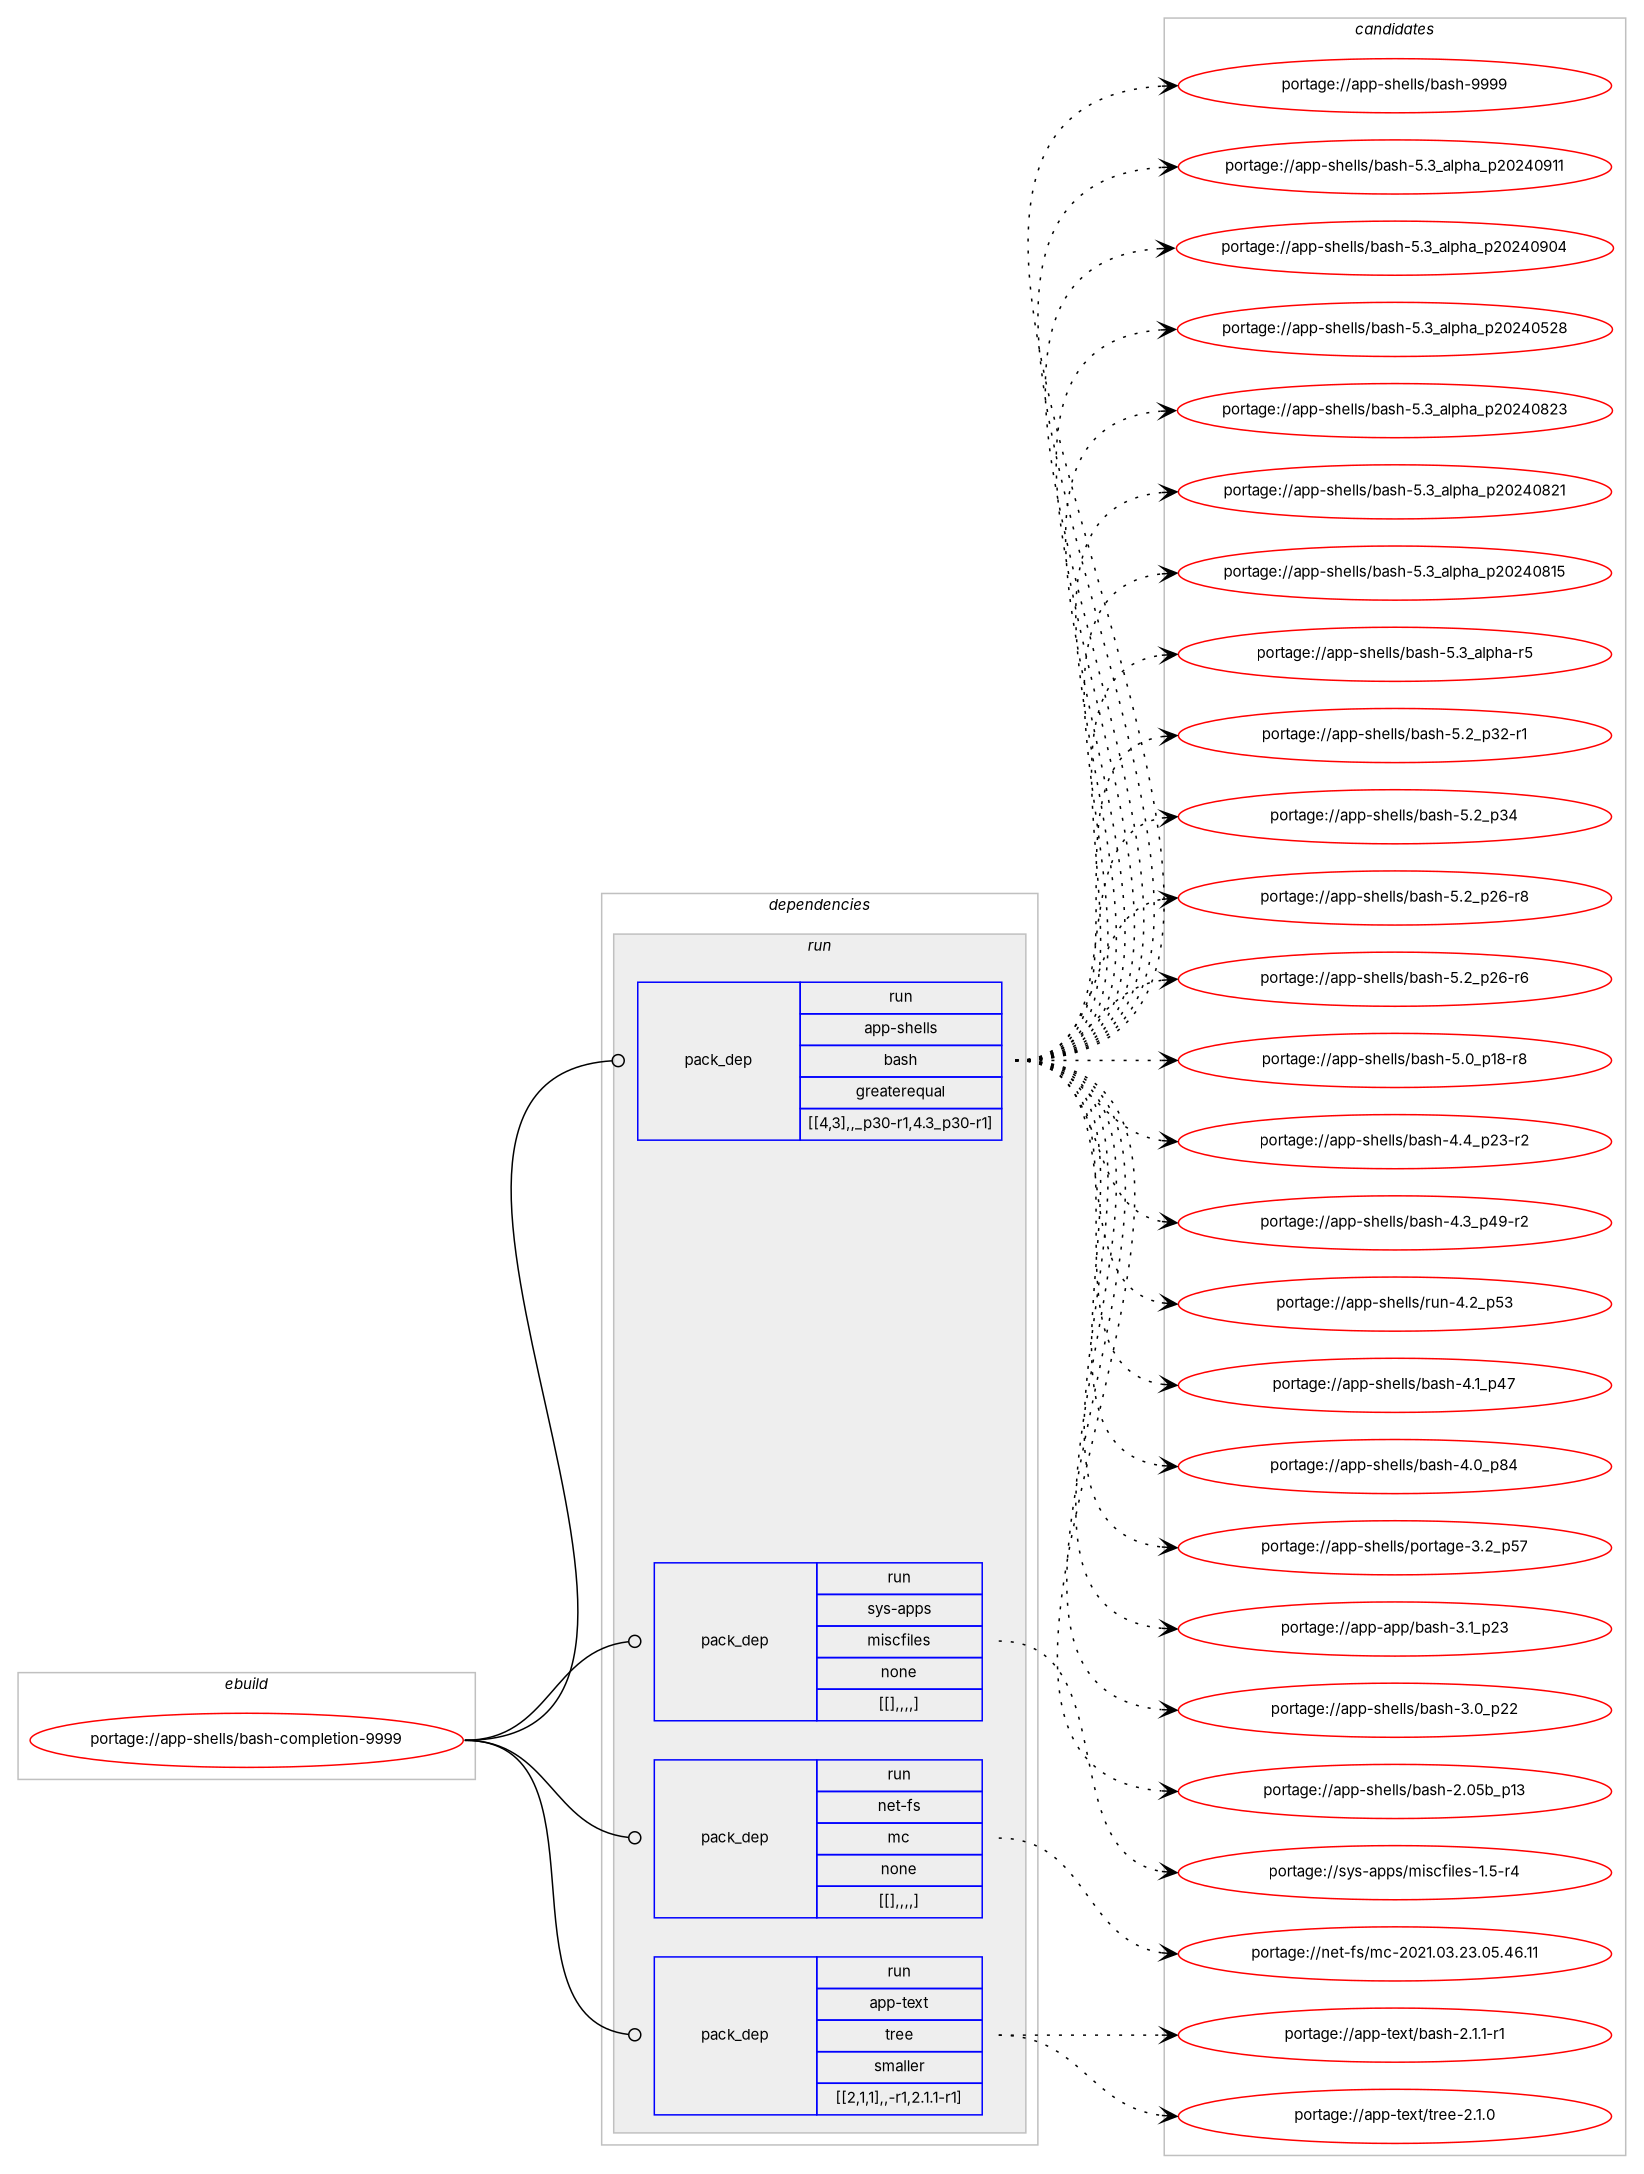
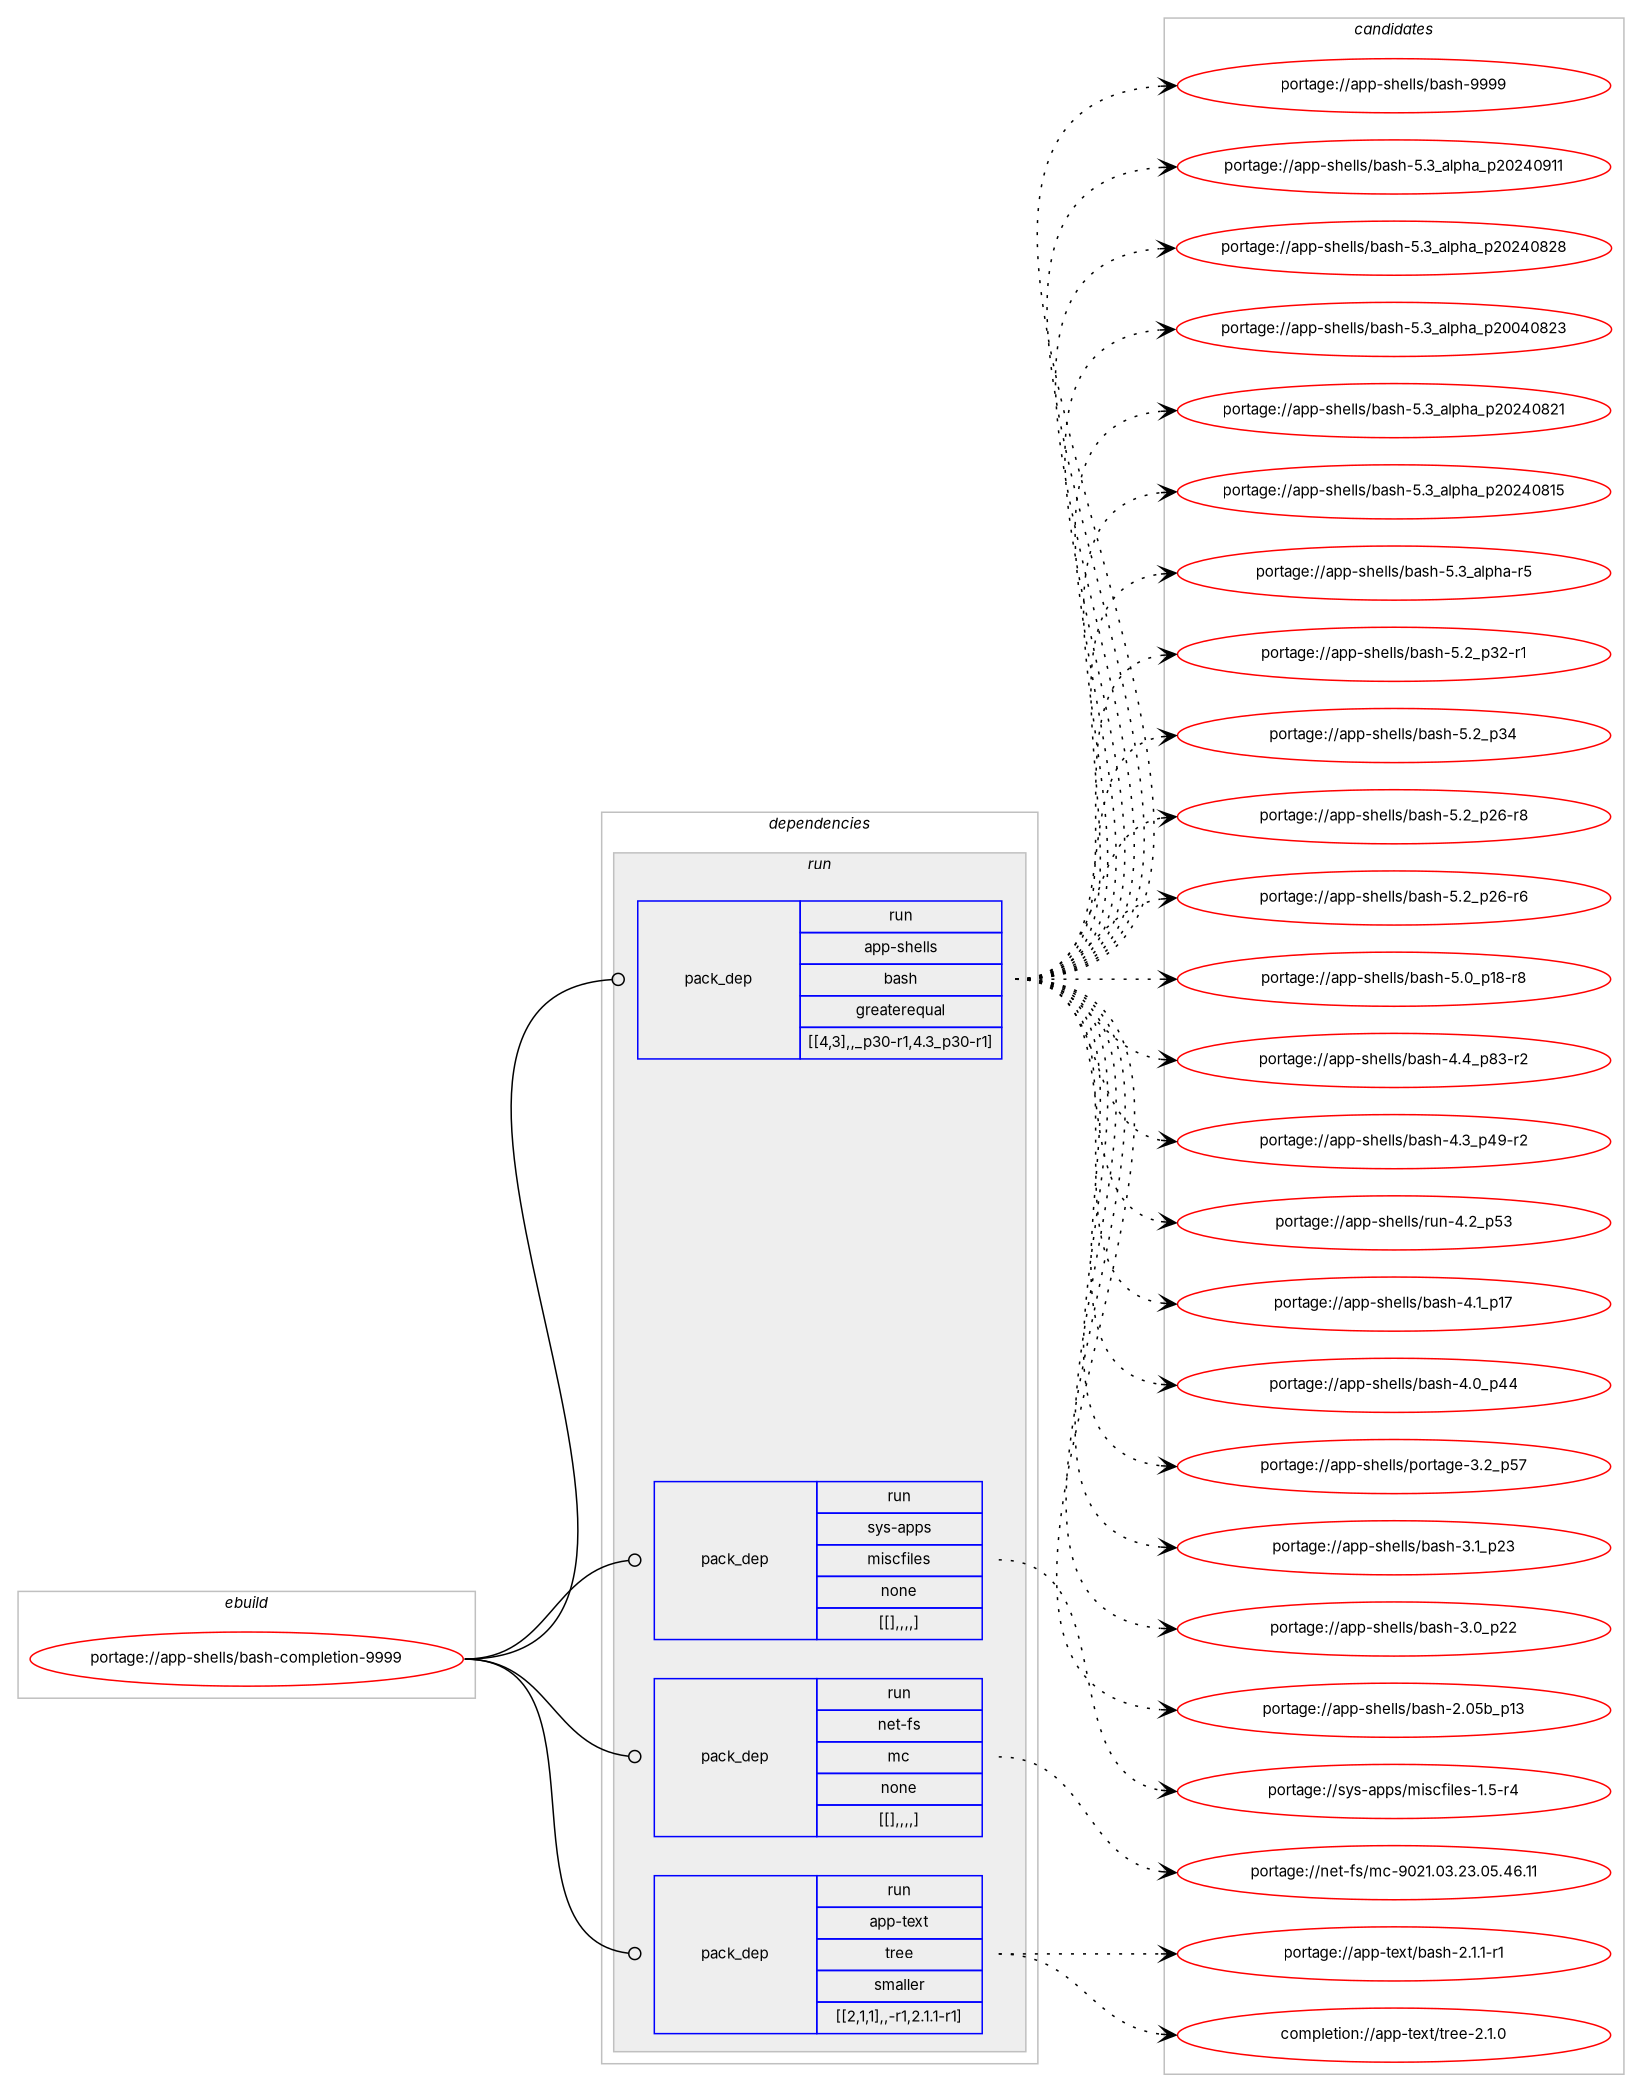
(1395, 248) -> none
(1395, 329) -> (1394, 248)
(1395, 411) -> (1394, 329)
(1395, 1142) -> (1394, 1060)
(1395, 1385) -> (1394, 1304)
(1395, 1467) -> (1394, 1385)
(1395, 1629) -> (1394, 1548)
(1395, 1954) -> (1394, 1873)
(1395, 2116) -> (1394, 2035)
